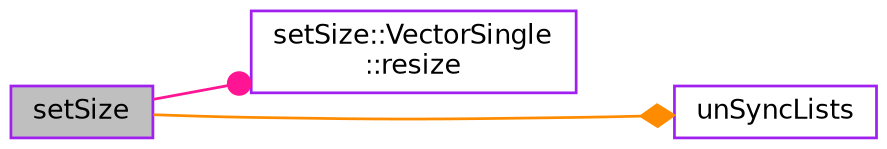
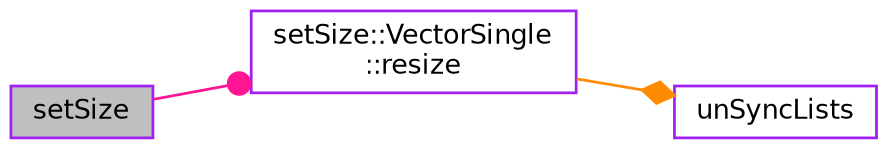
(397, 119) -> (609, 84)
